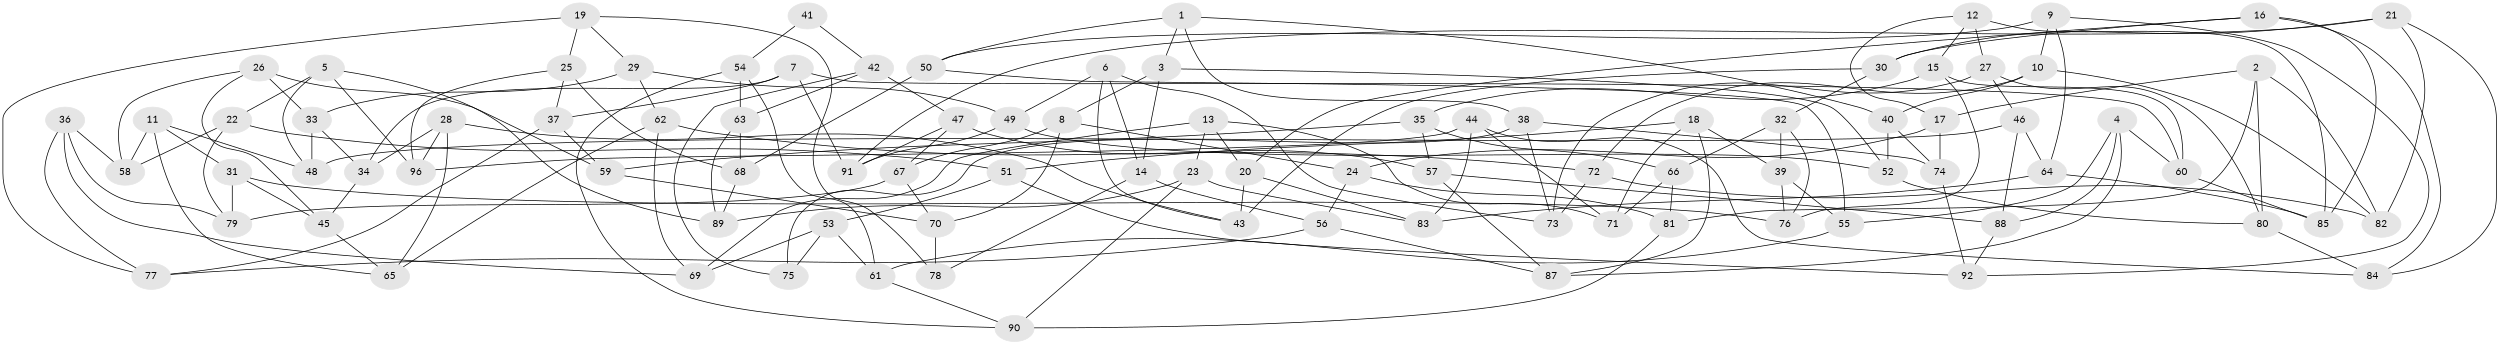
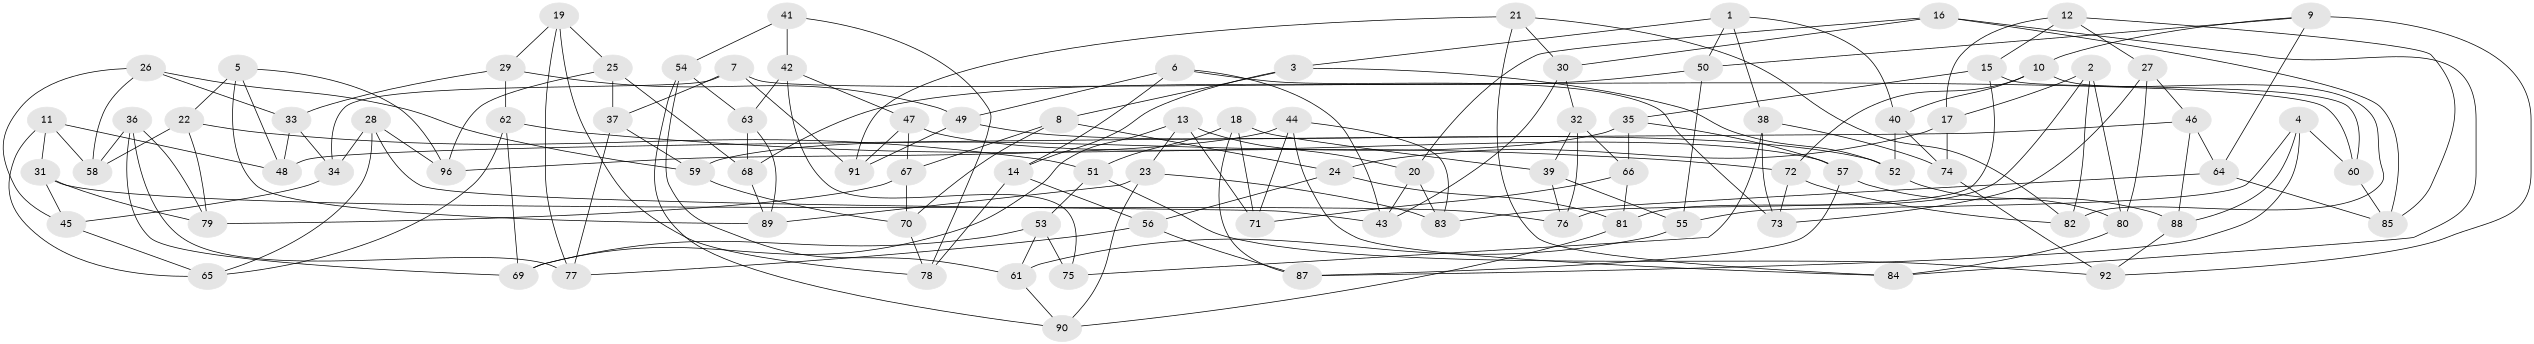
none -> (981, 100)
